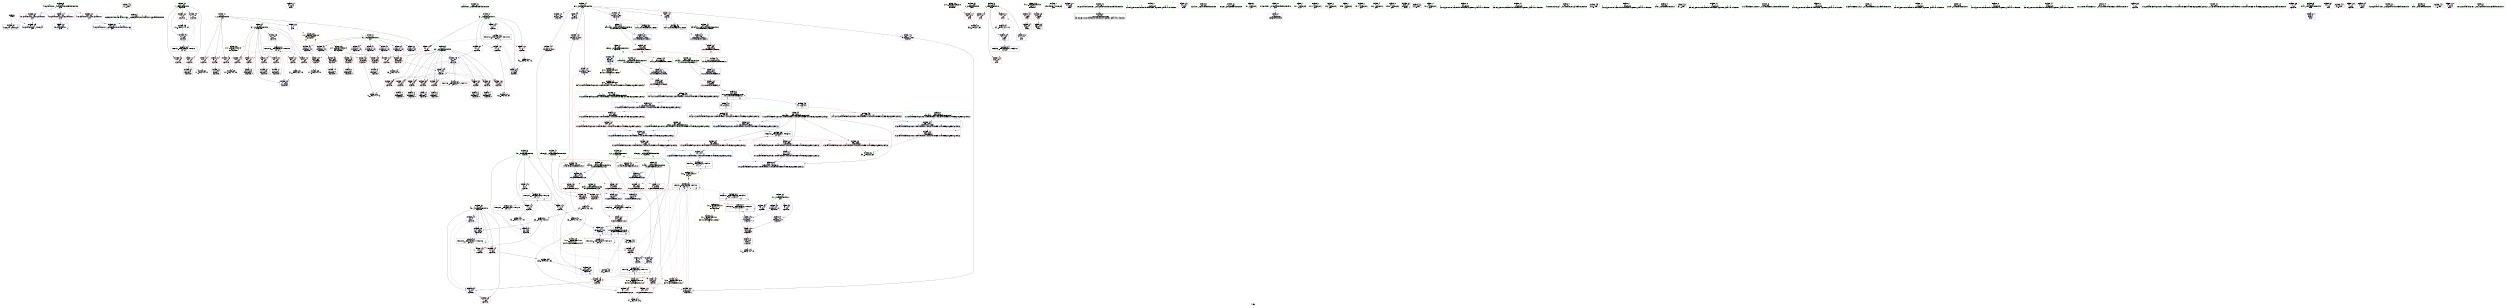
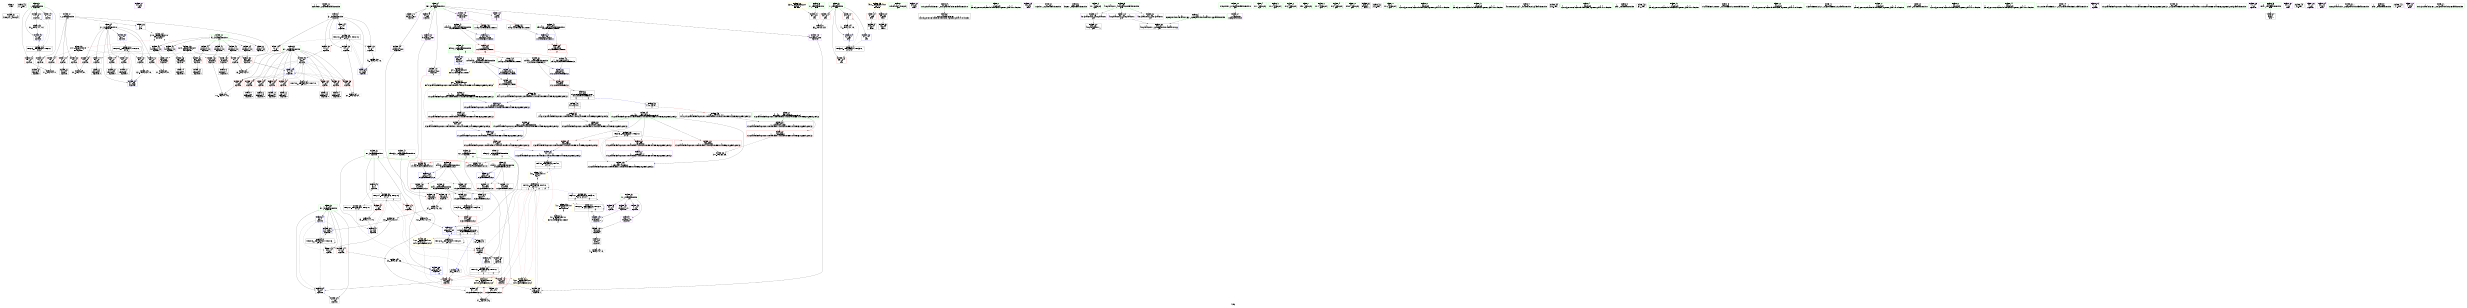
(32, 27) -> none
